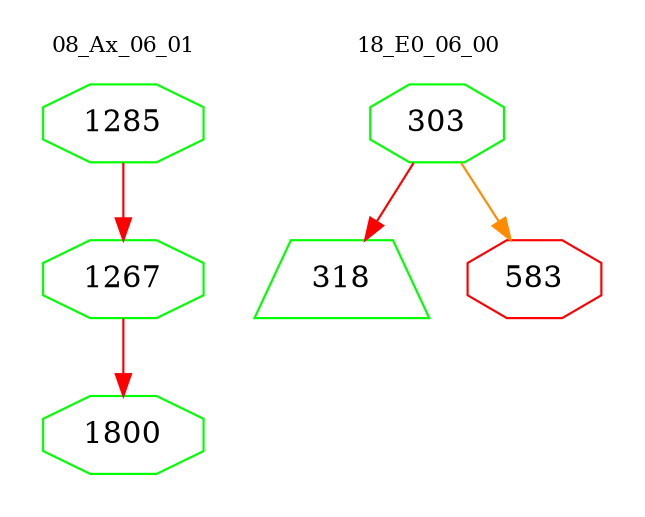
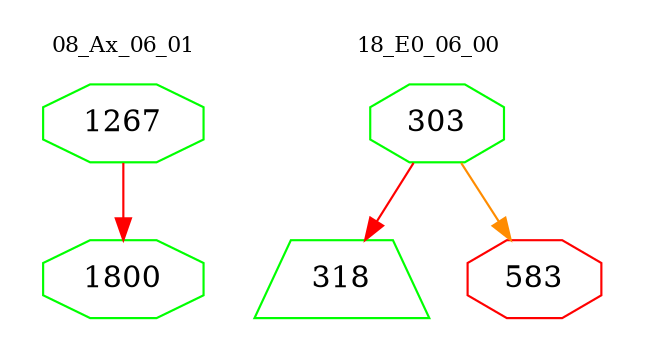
(123, 123) -> none
